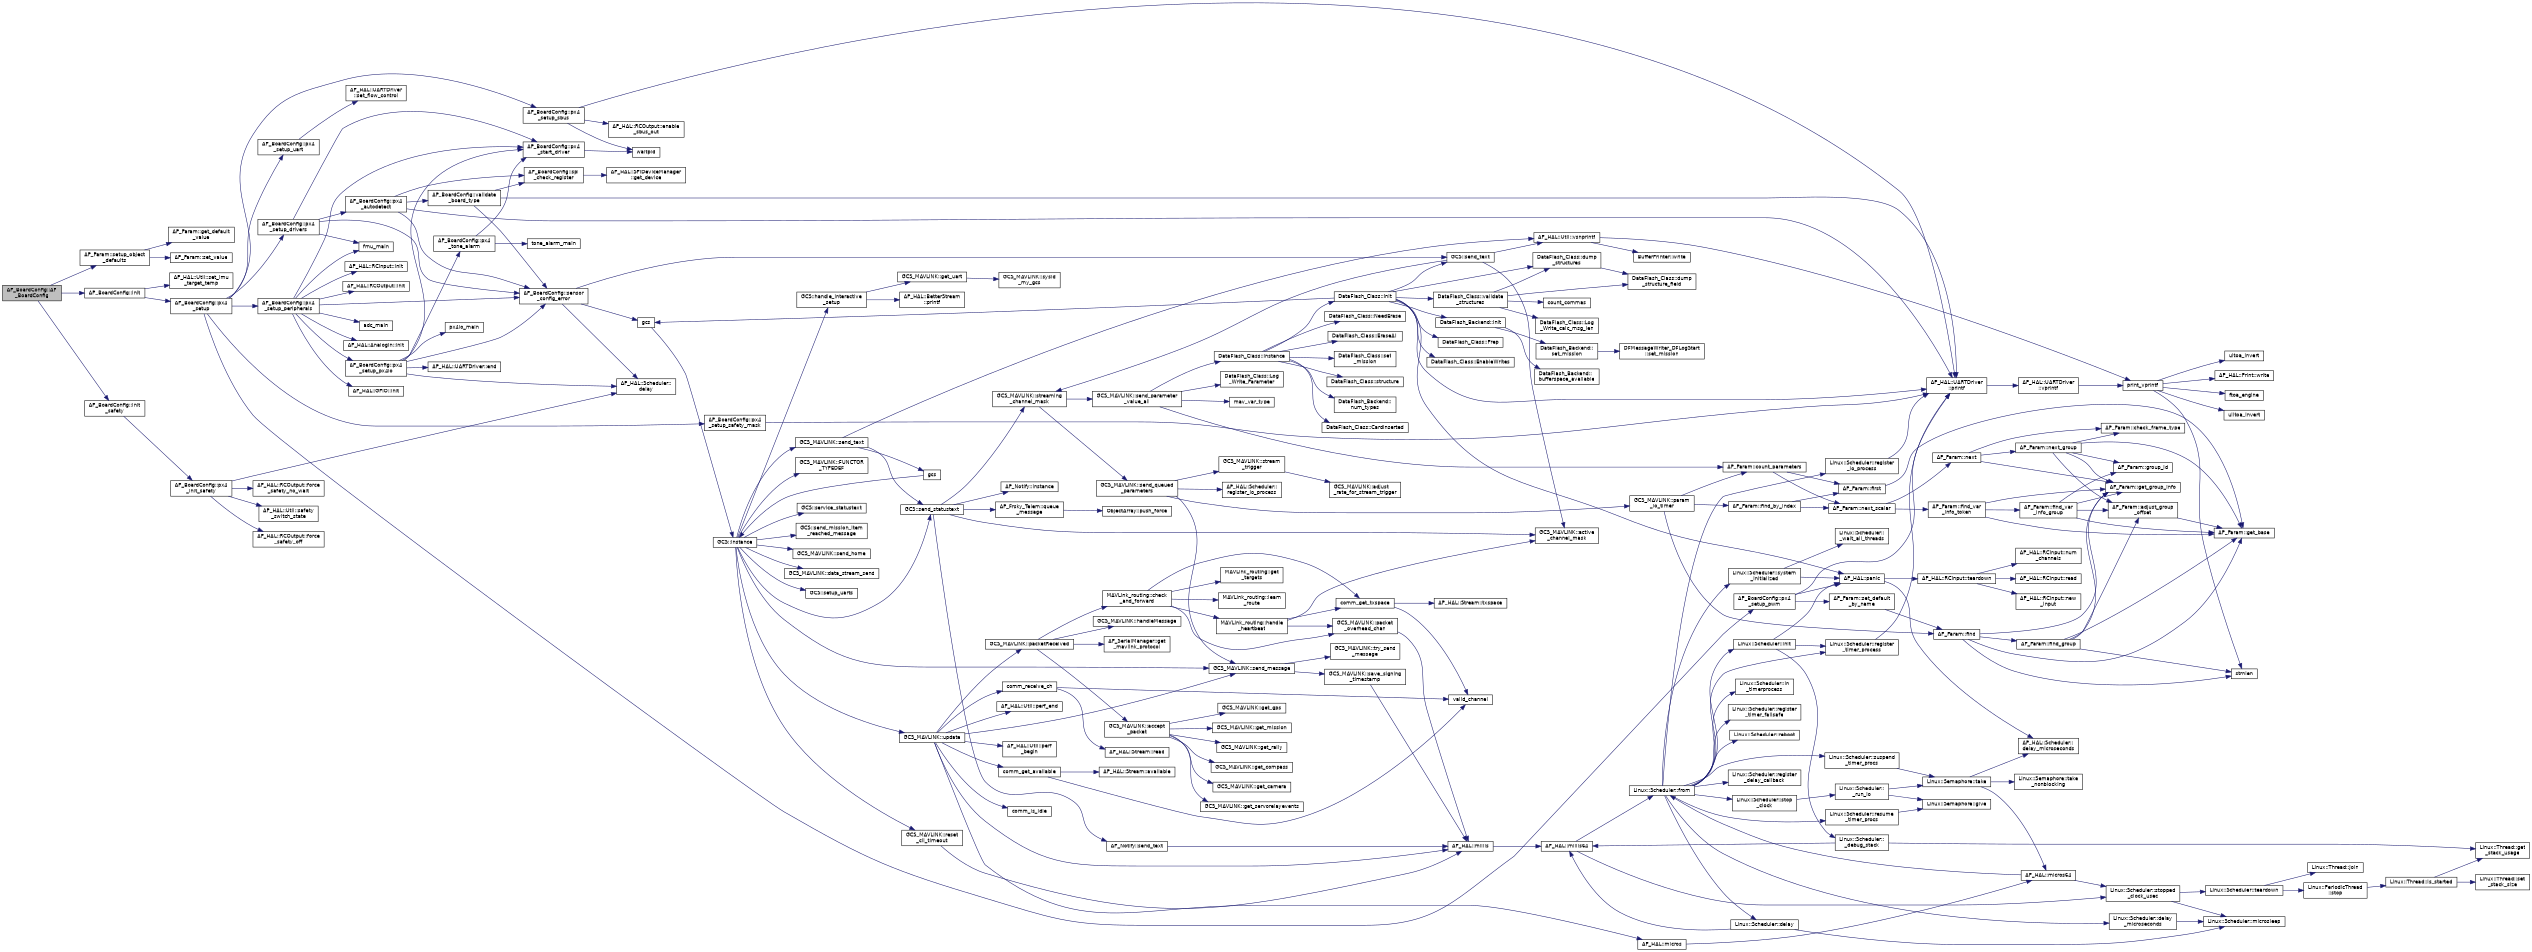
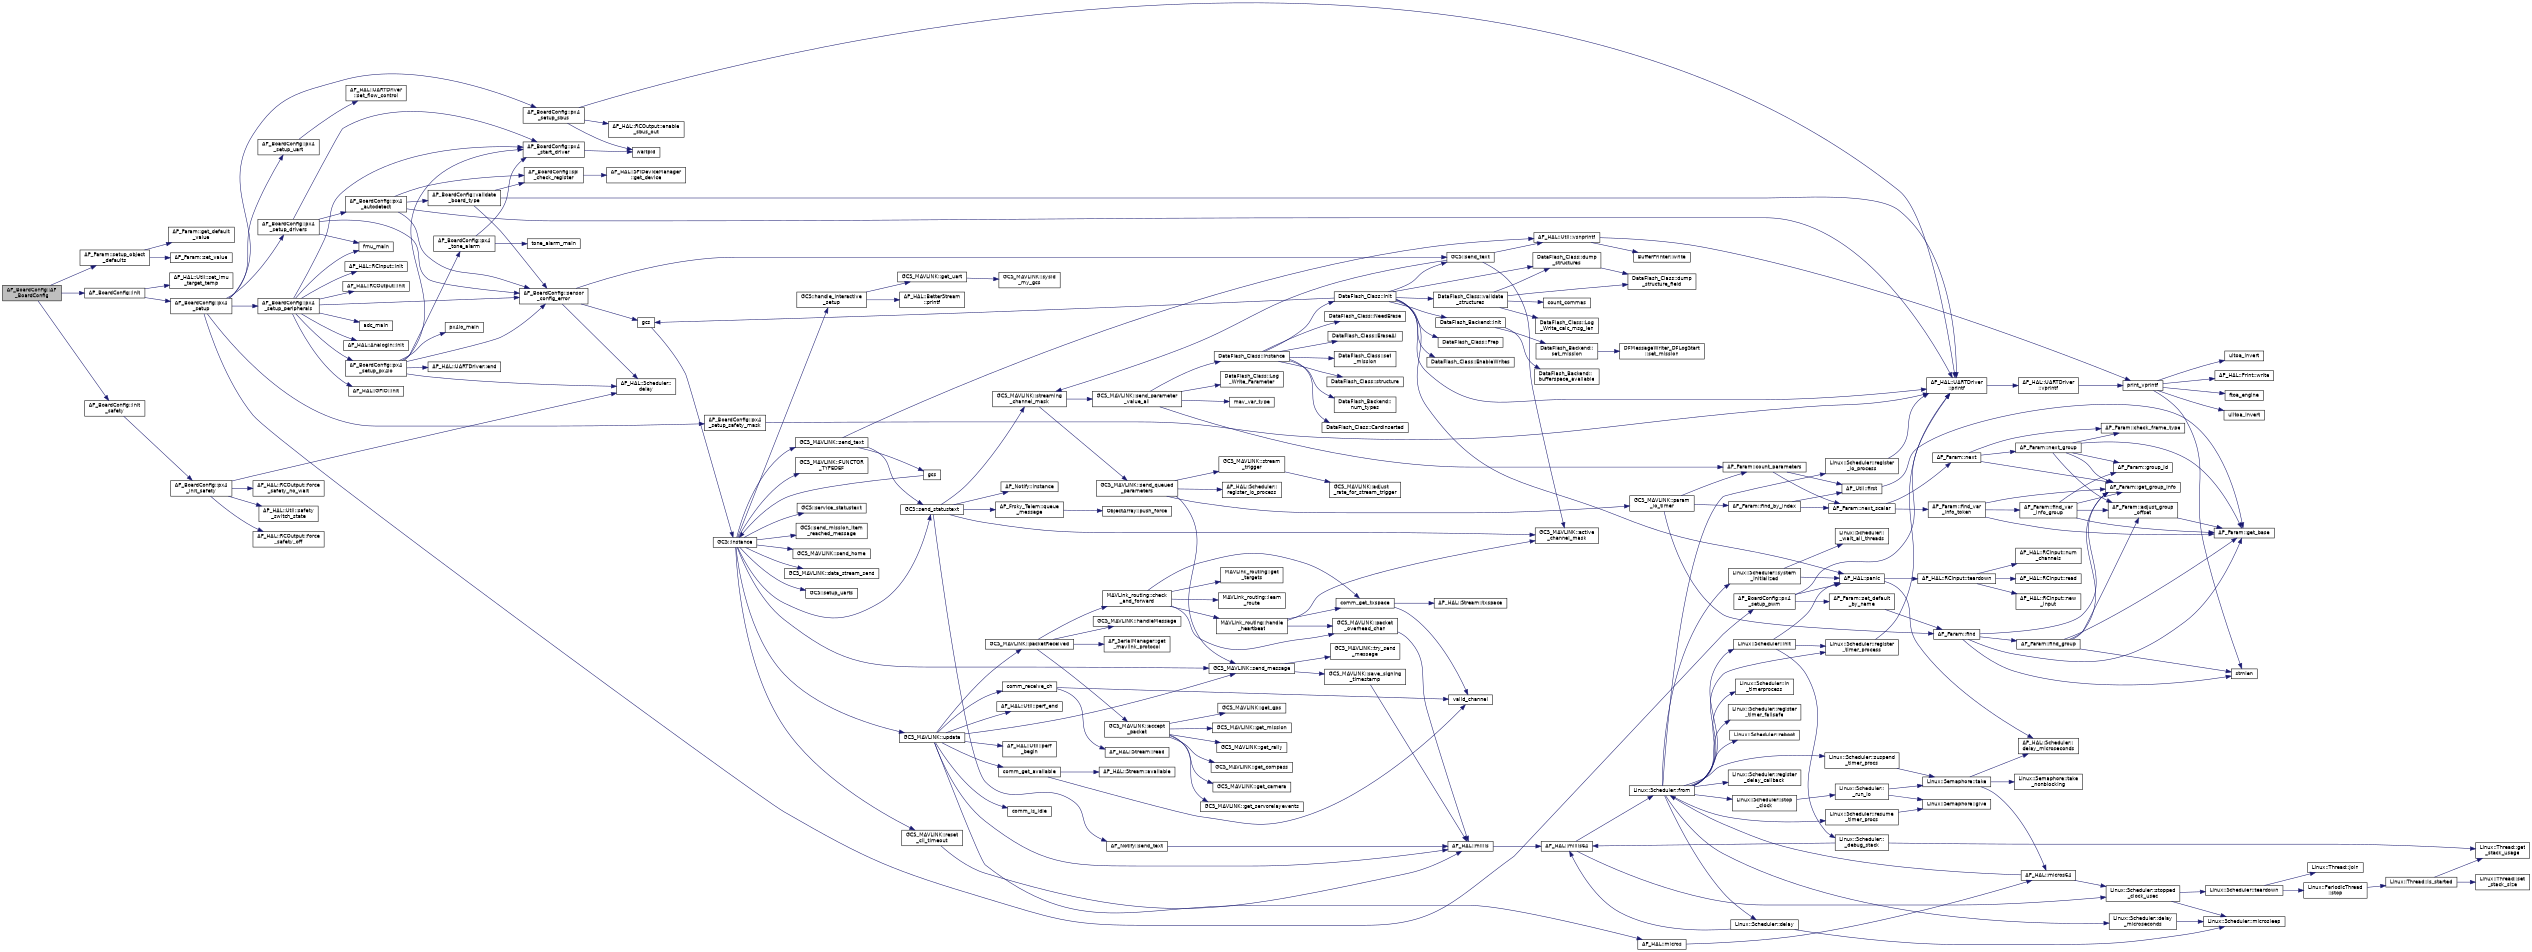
(1862, 489) -> (1862, 489)
